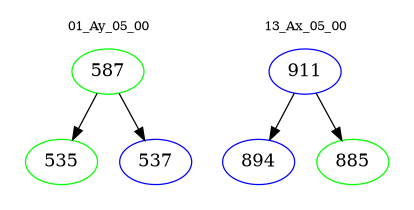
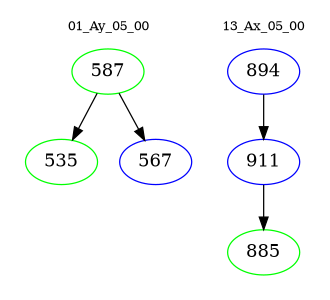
(285, 111) -> (264, 111)
(156, 162) -> (156, 162)
